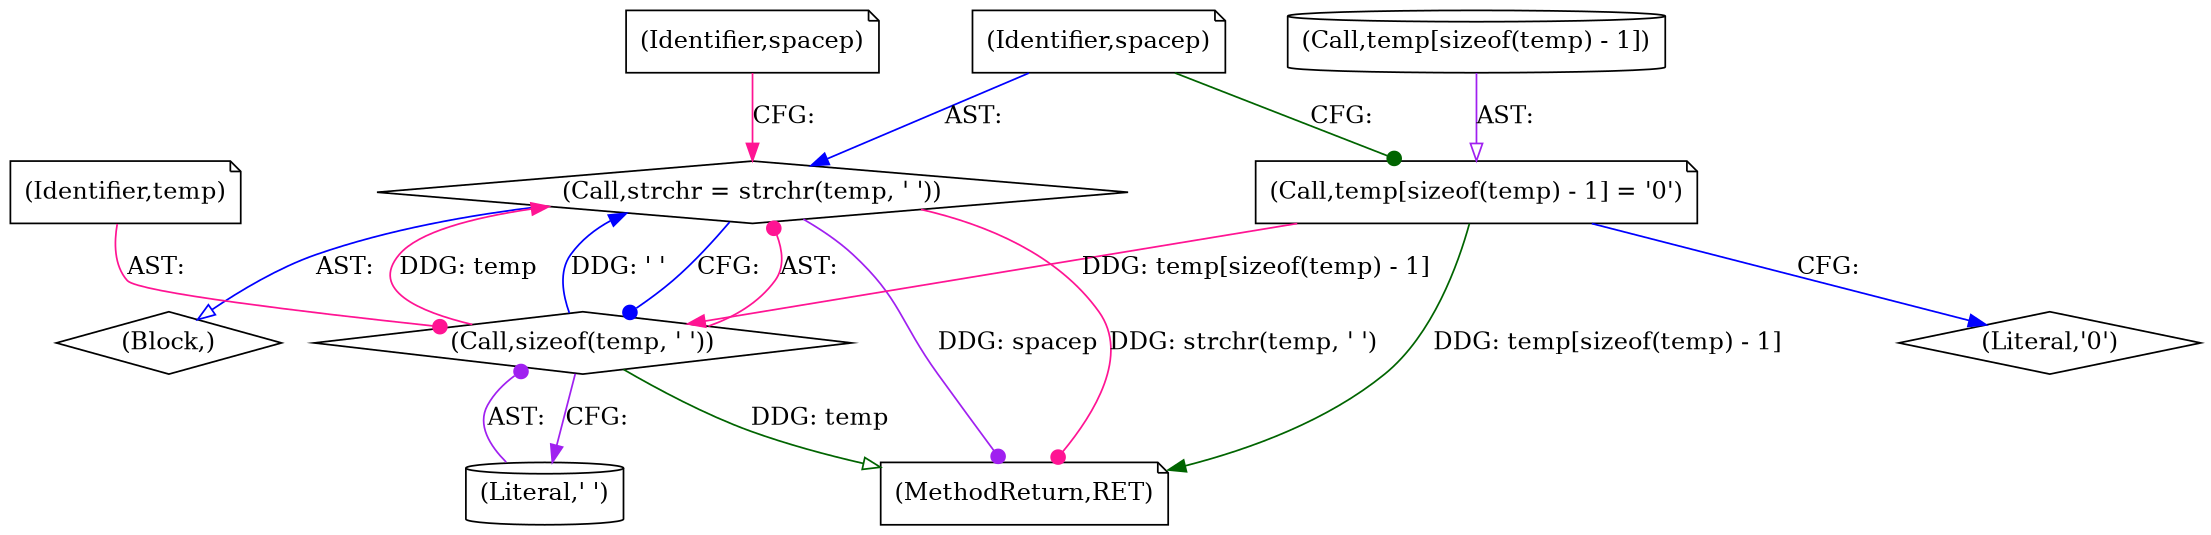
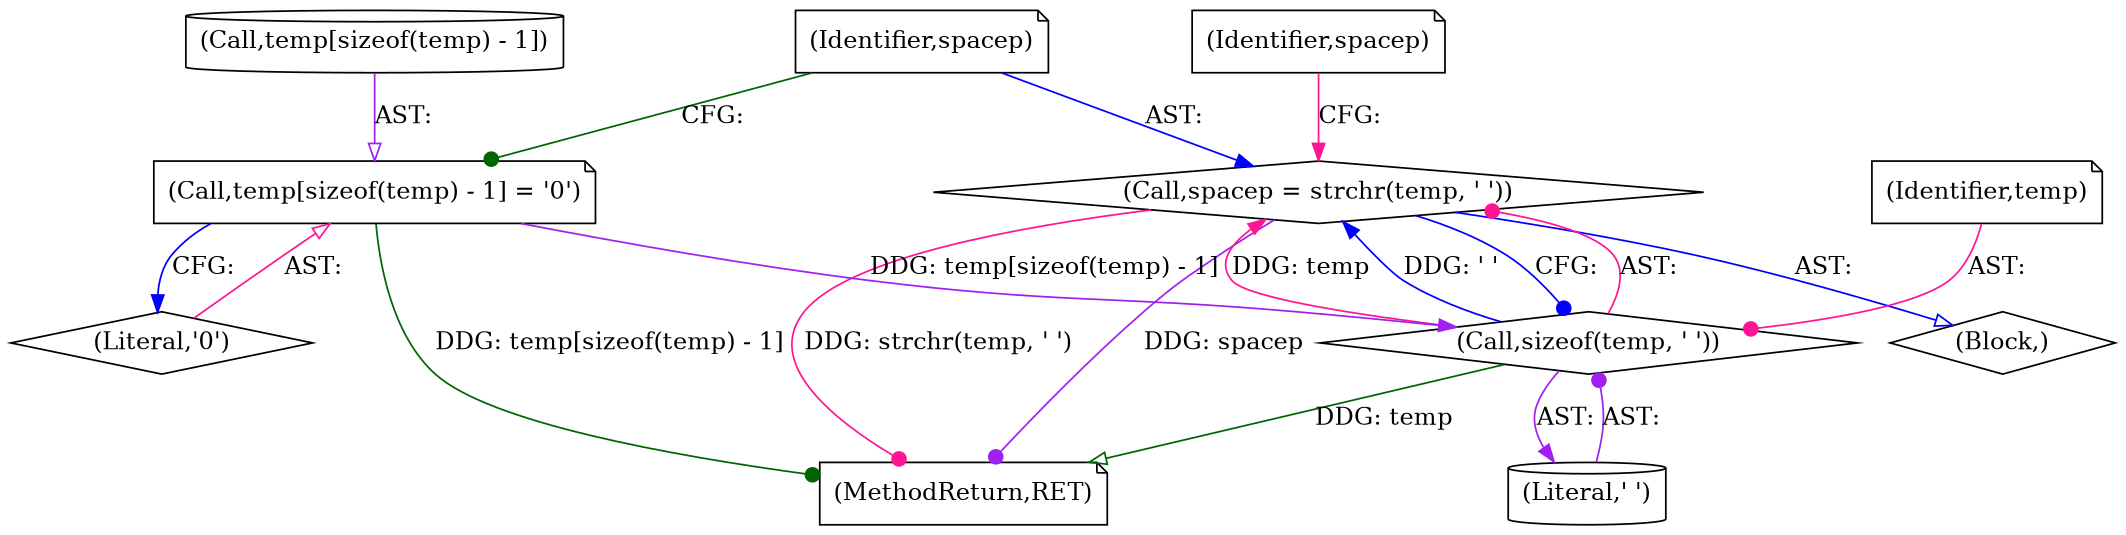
(753, 192) -> (1319, 192)
(1001, 272) -> (978, 292)
none -> (254, 276)
(1366, 388) -> (535, 420)
(601, 418) -> (1570, 418)
